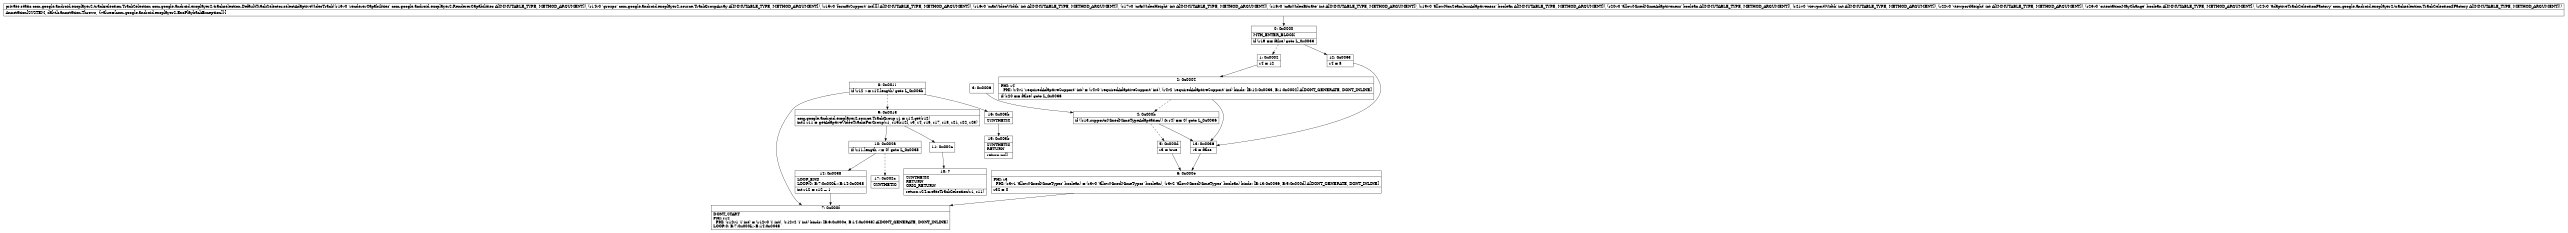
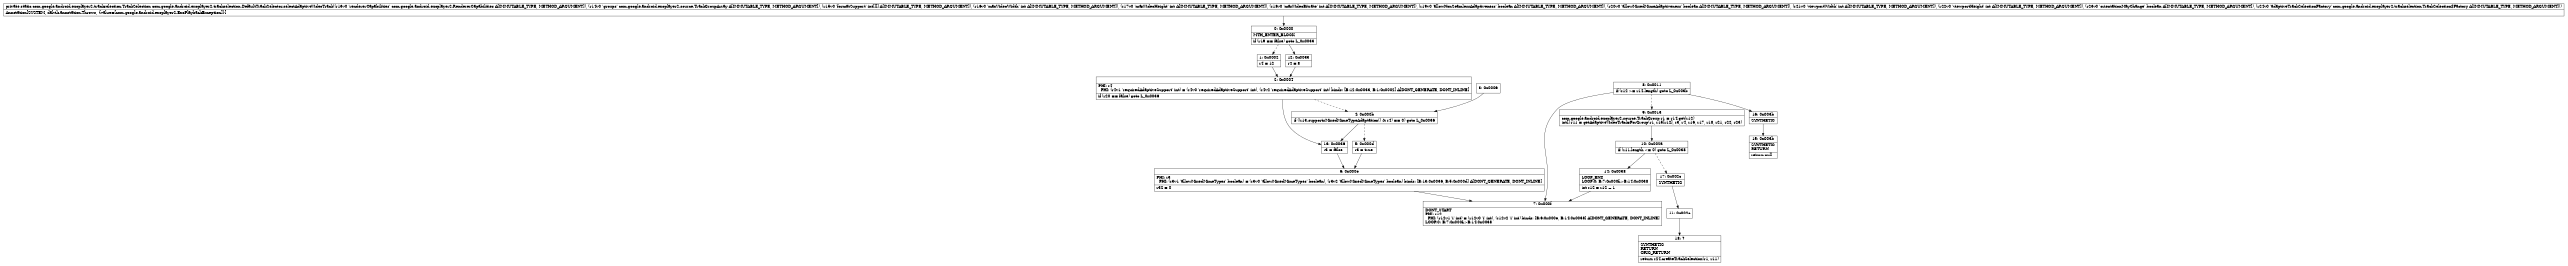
(1326, 124) -> (1293, 71)
(919, 133) -> (1675, 196)
